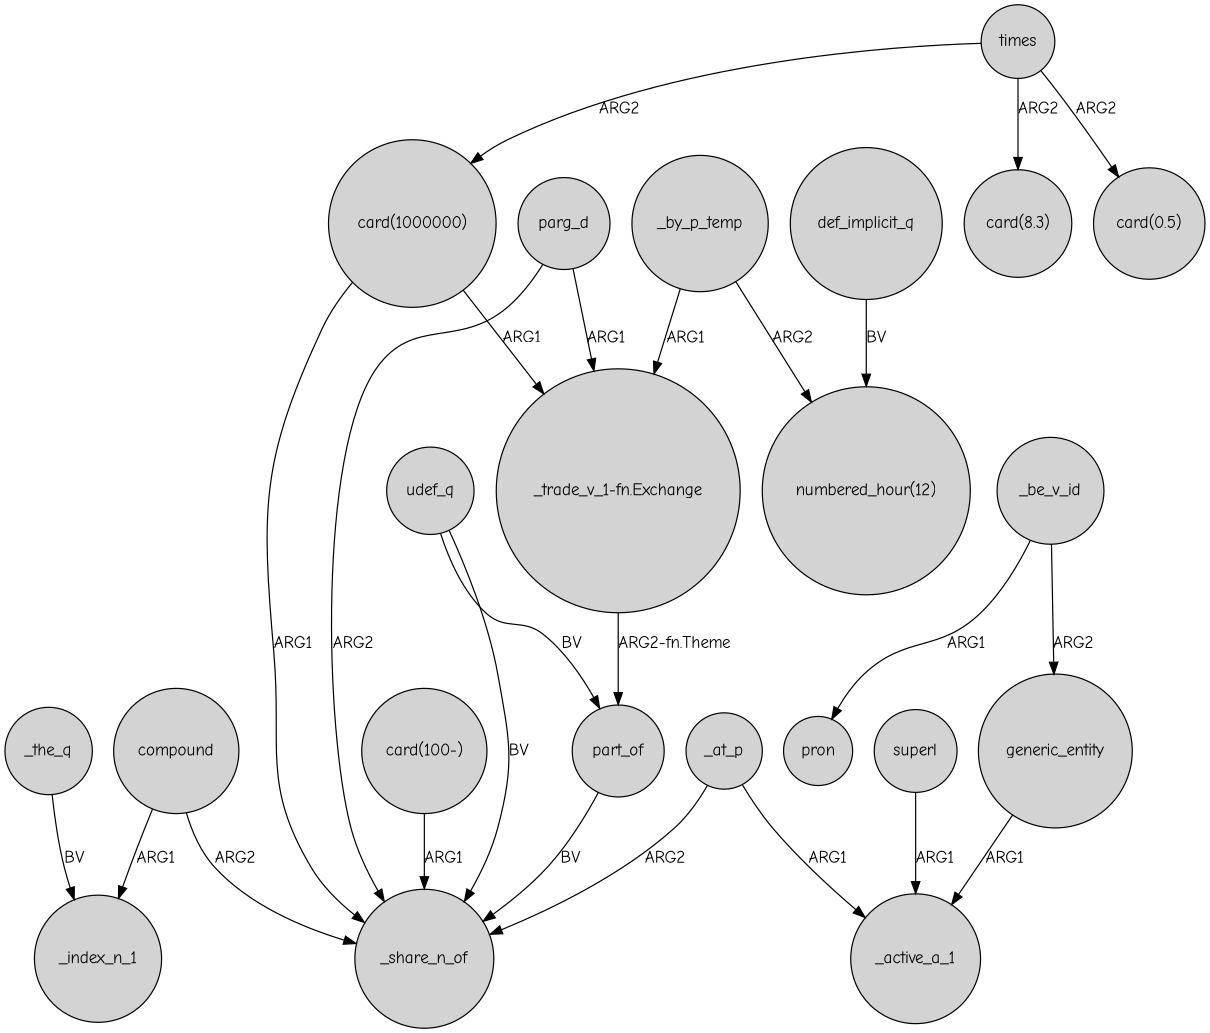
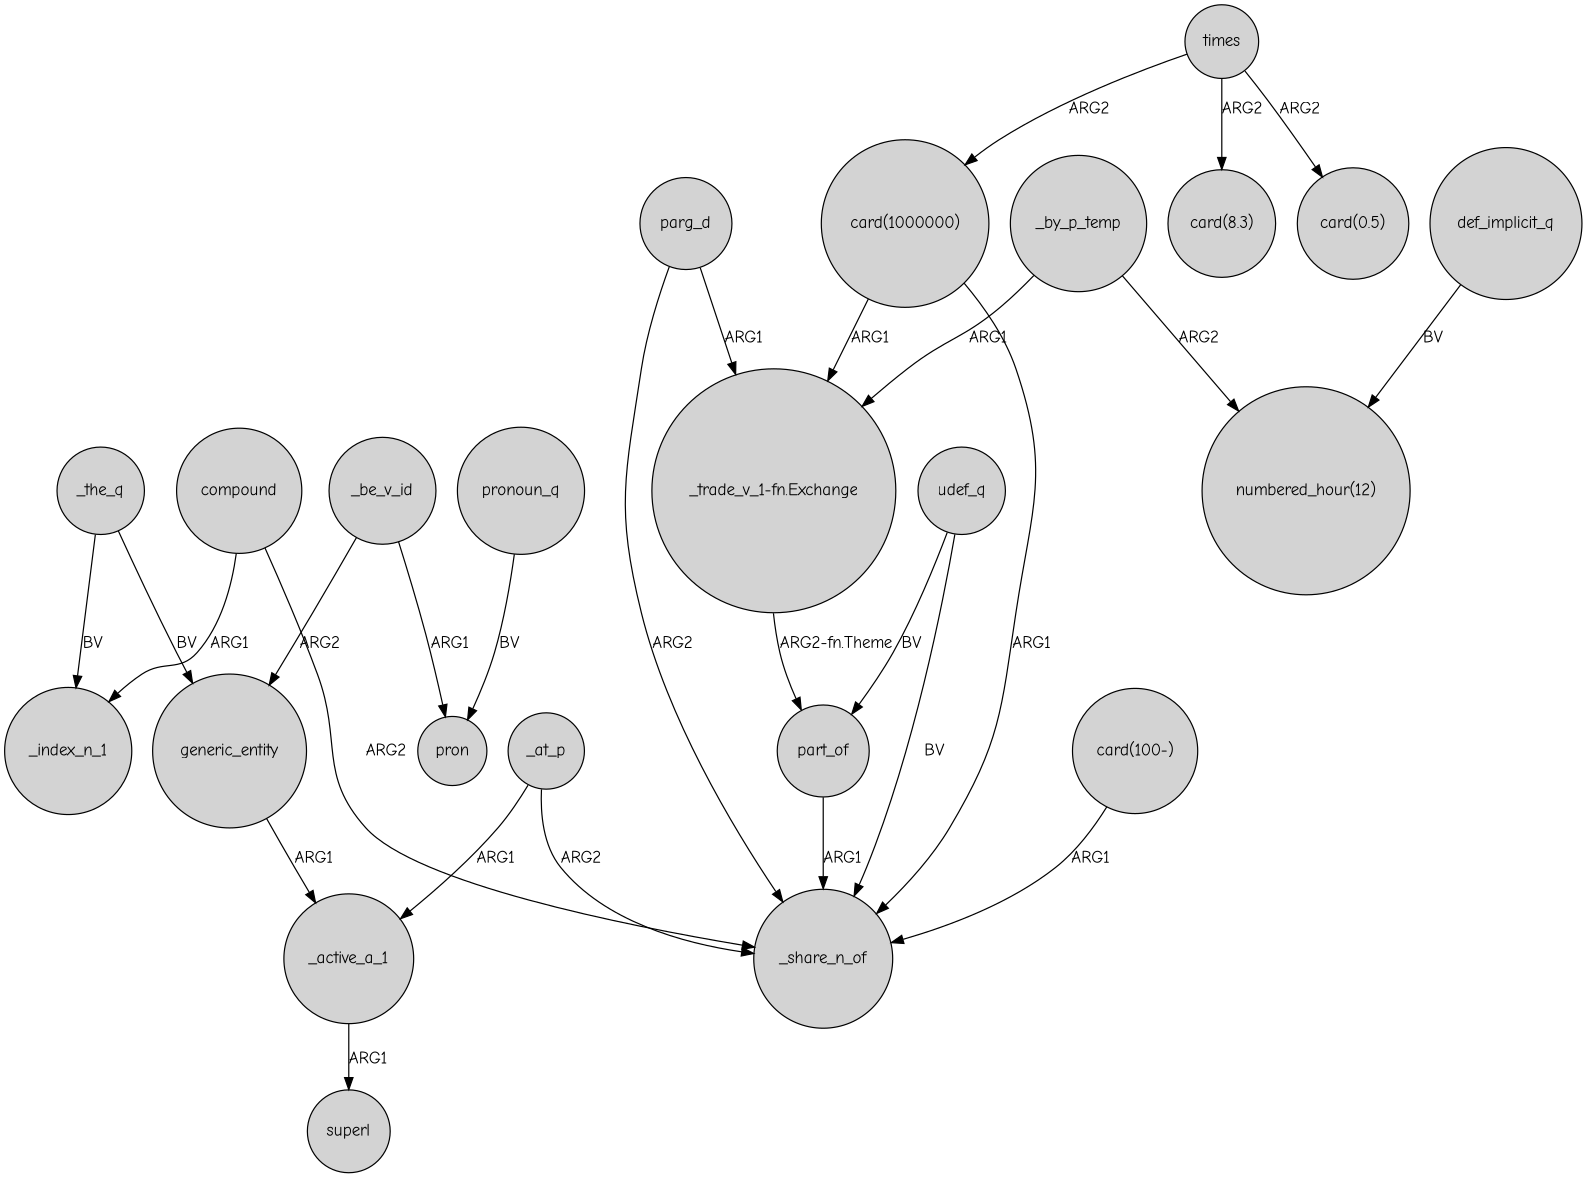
none -> (521, 491)
none -> (152, 602)
(916, 837) -> (349, 1050)
(571, 858) -> (842, 858)
